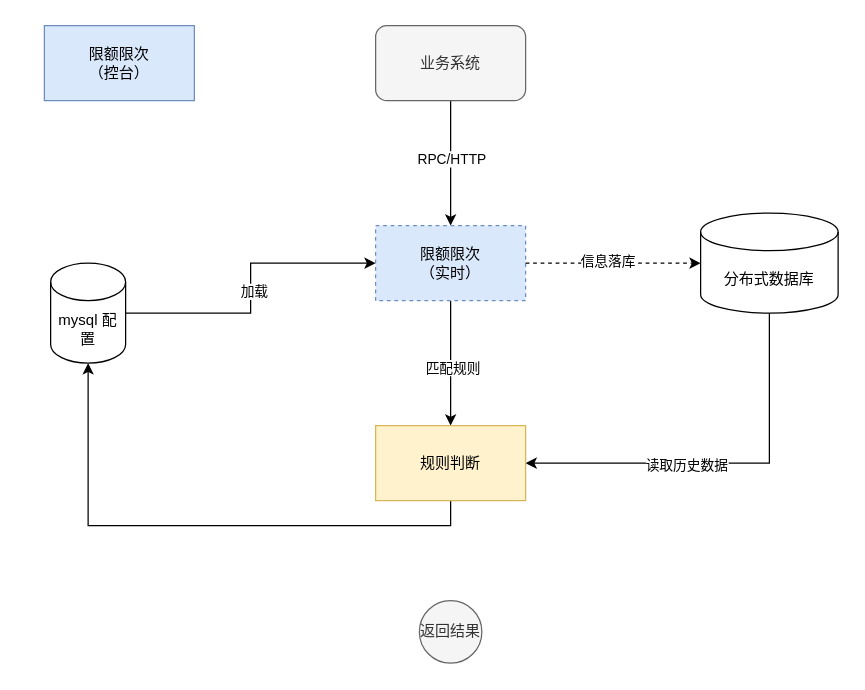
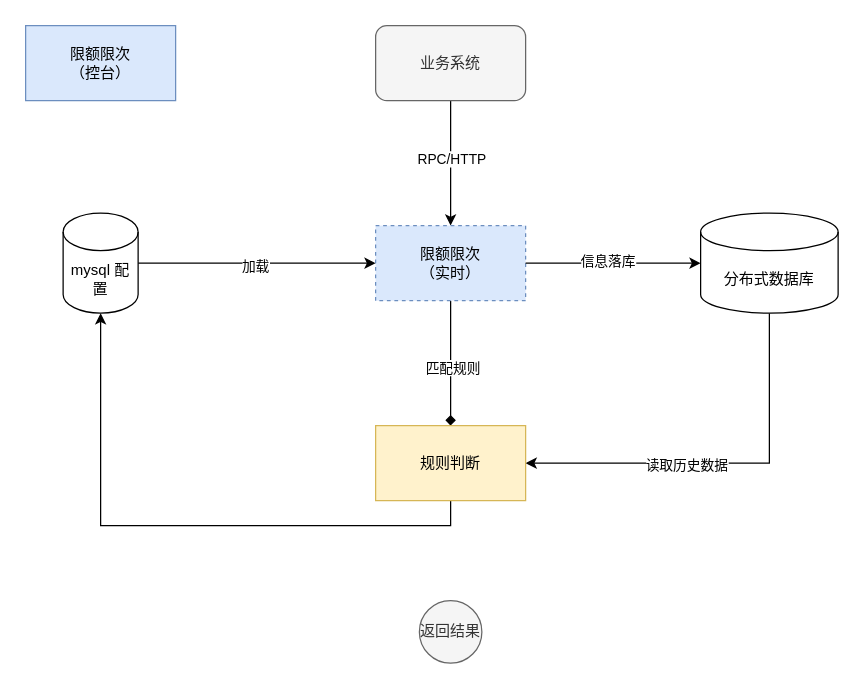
(119, 63) -> (101, 63)
(663, 263) -> (663, 263)
(88, 313) -> (101, 263)
(451, 415) -> (451, 414)
